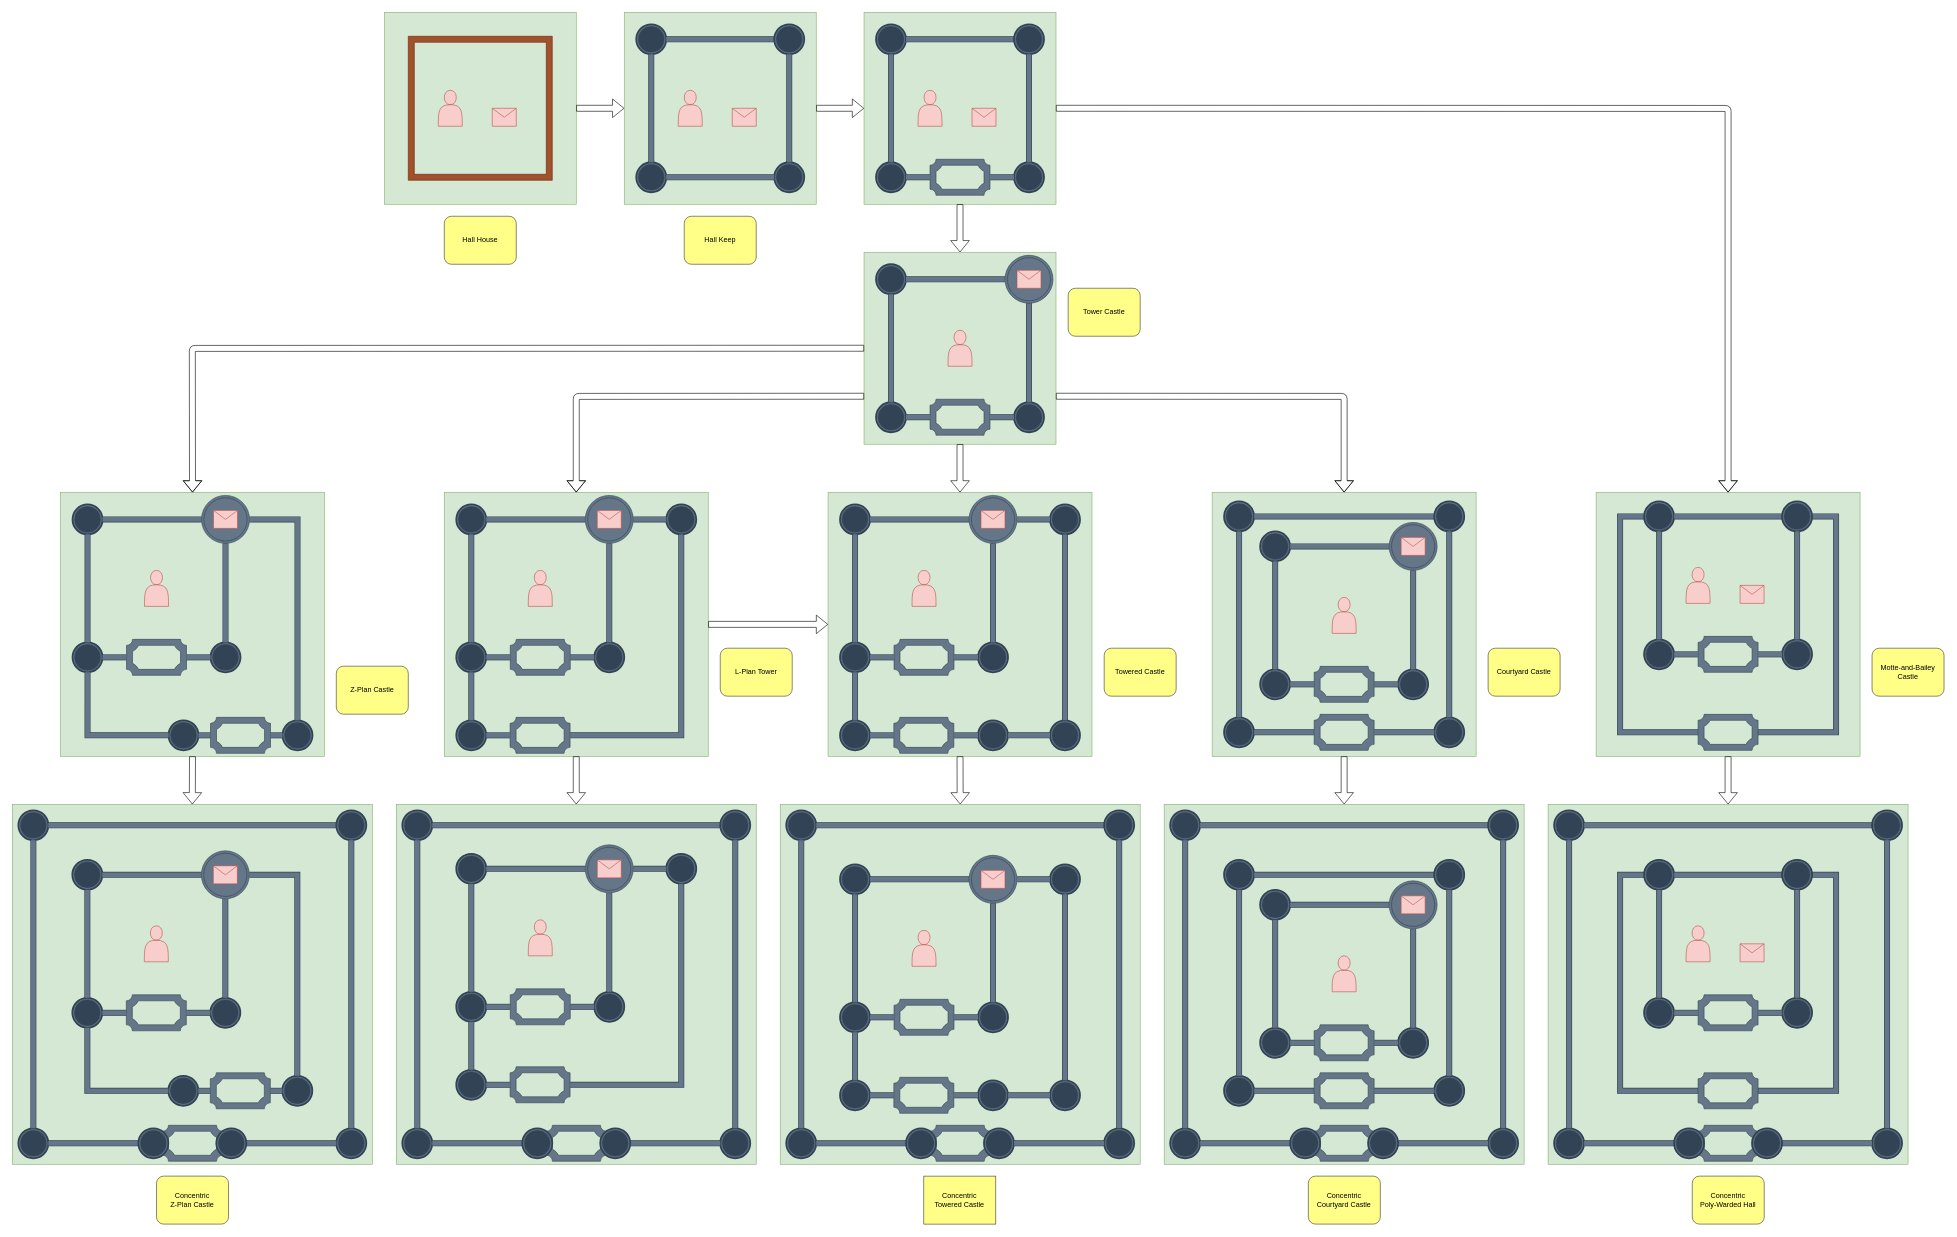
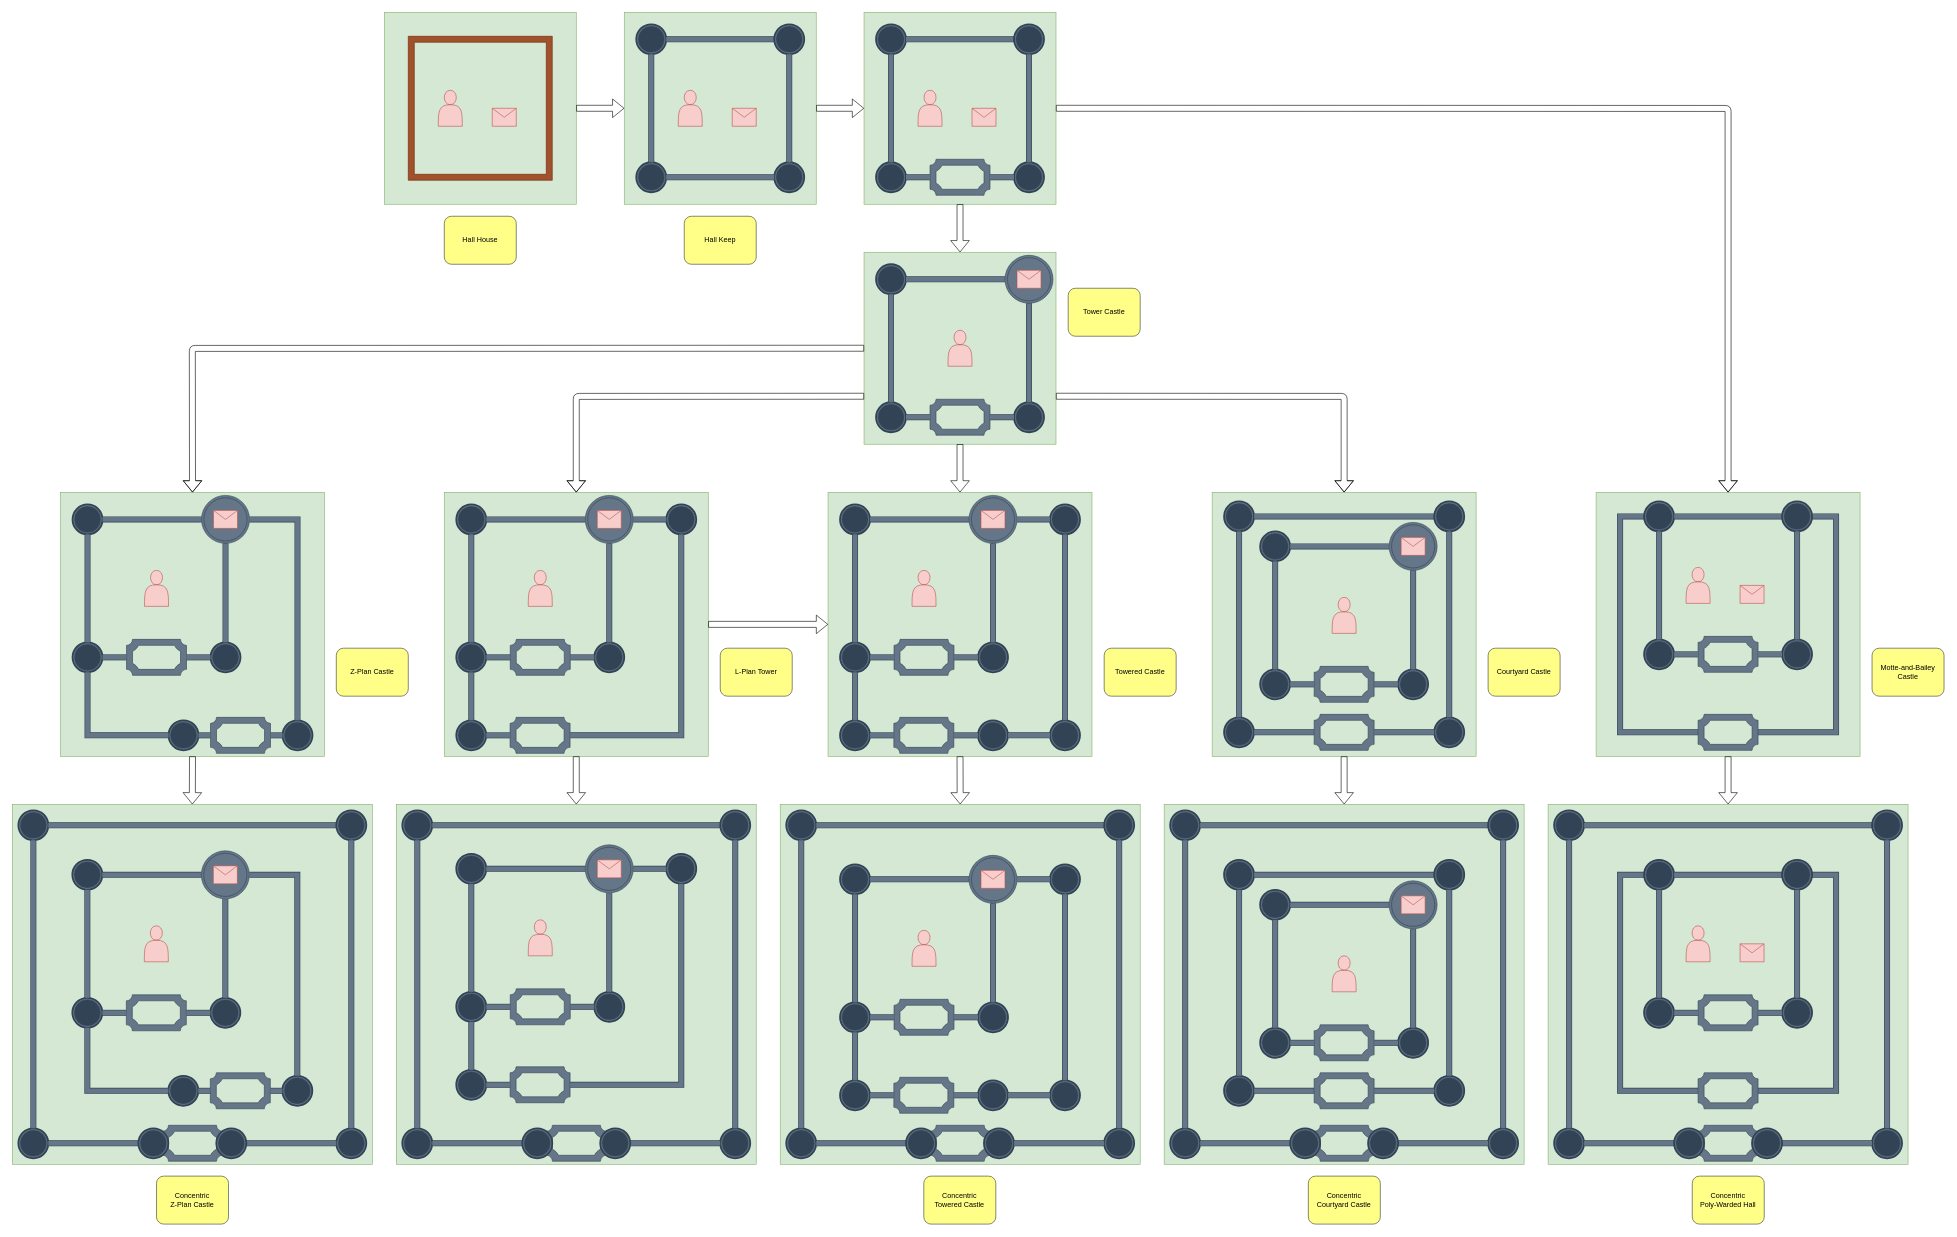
(372, 690) -> (372, 672)
(960, 1200) -> (960, 1200)
